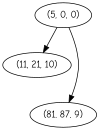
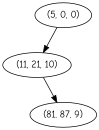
(78, 61) -> (48, 87)
